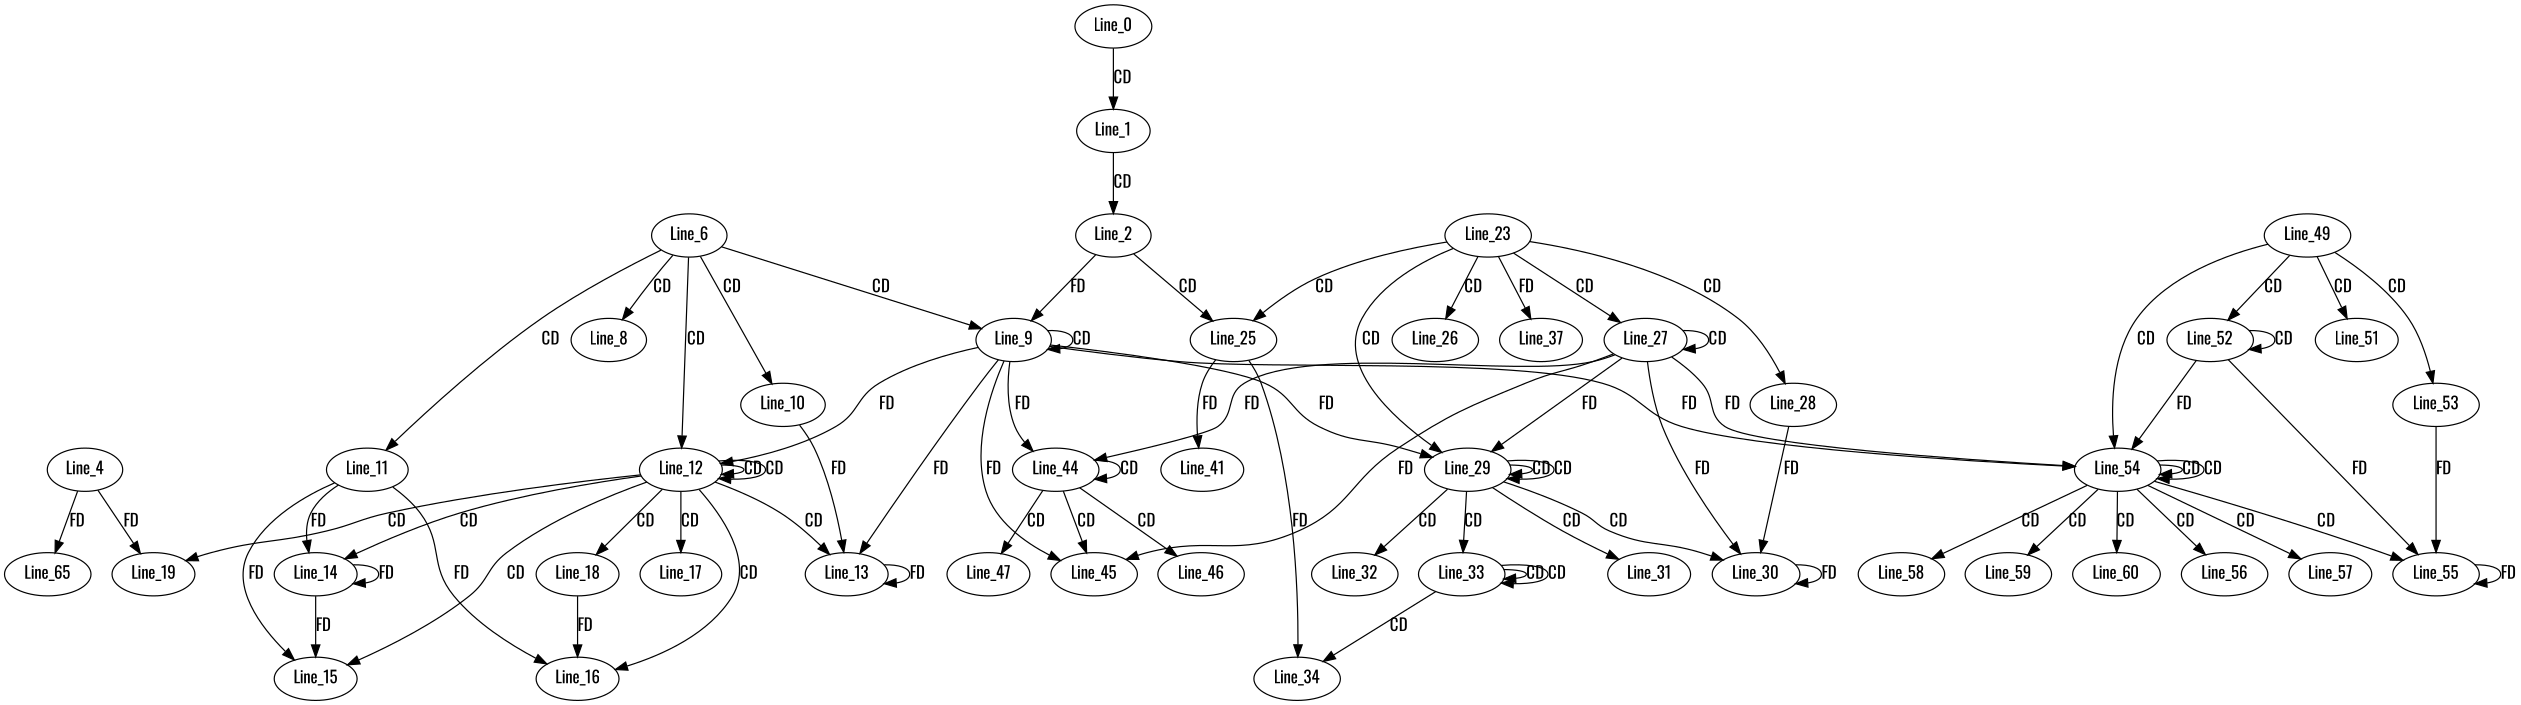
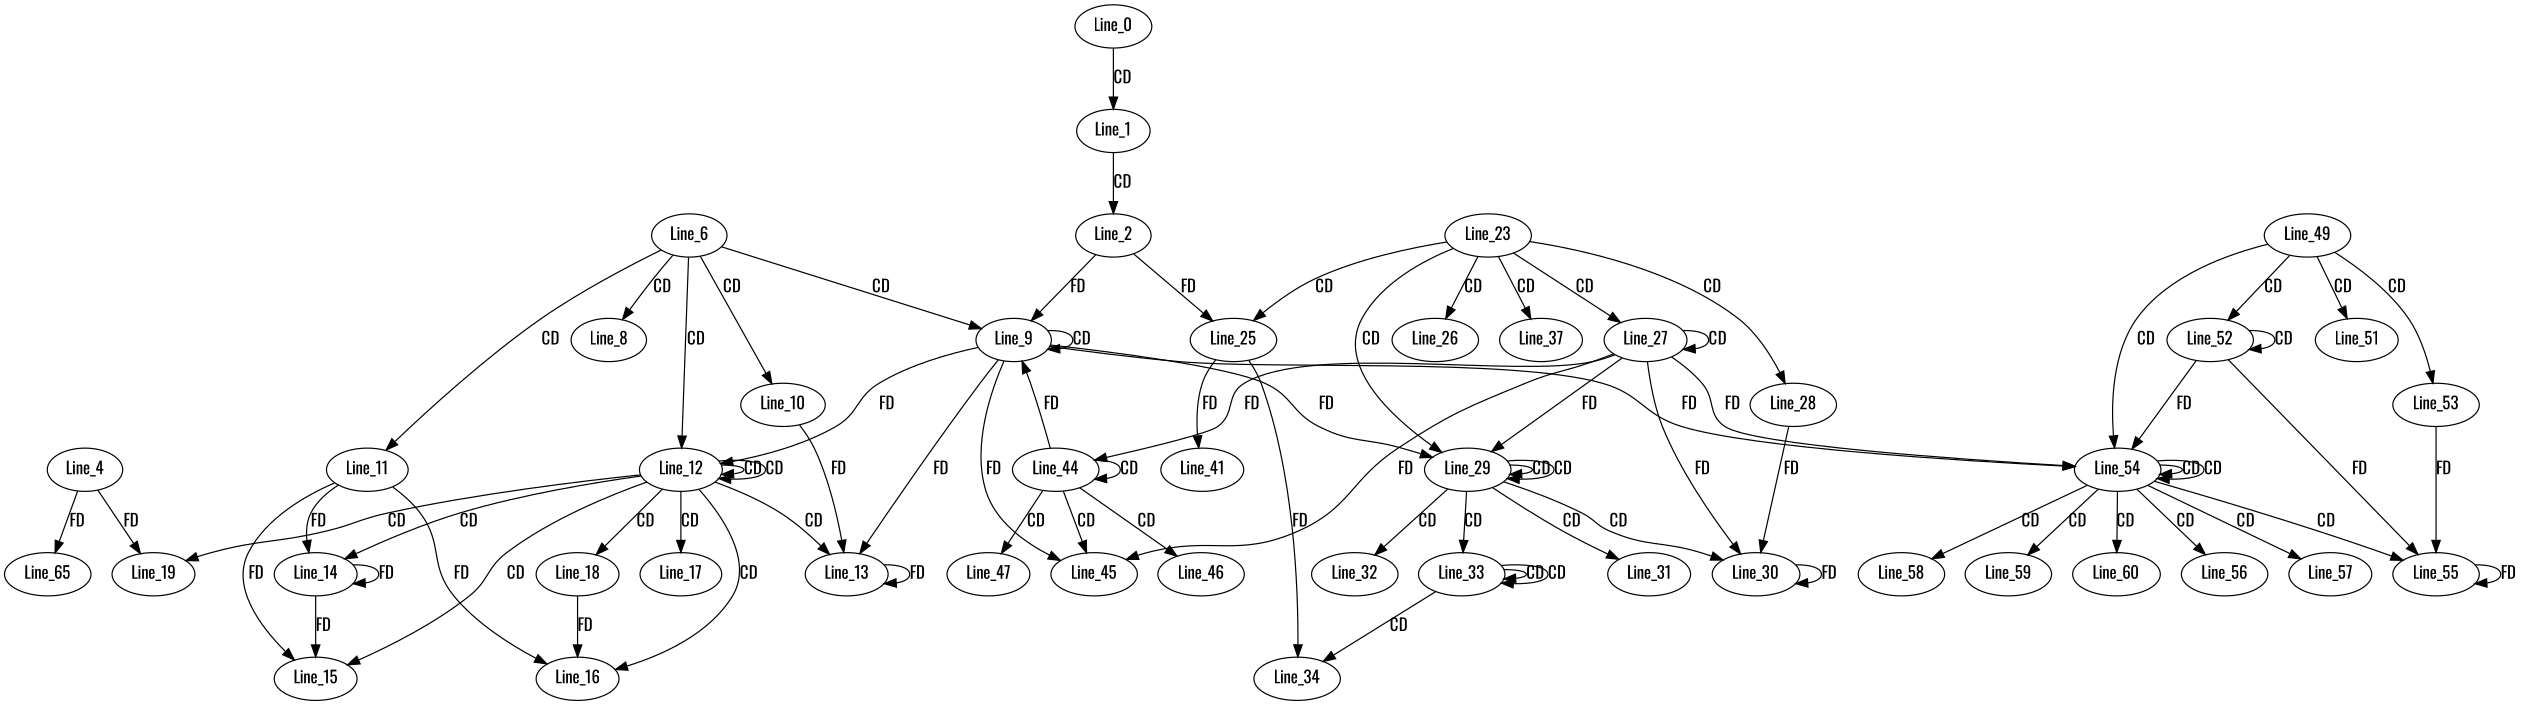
(1188, 288) -> (1188, 288)
(1527, 288) -> (1527, 288)
(1009, 404) -> (1039, 410)
